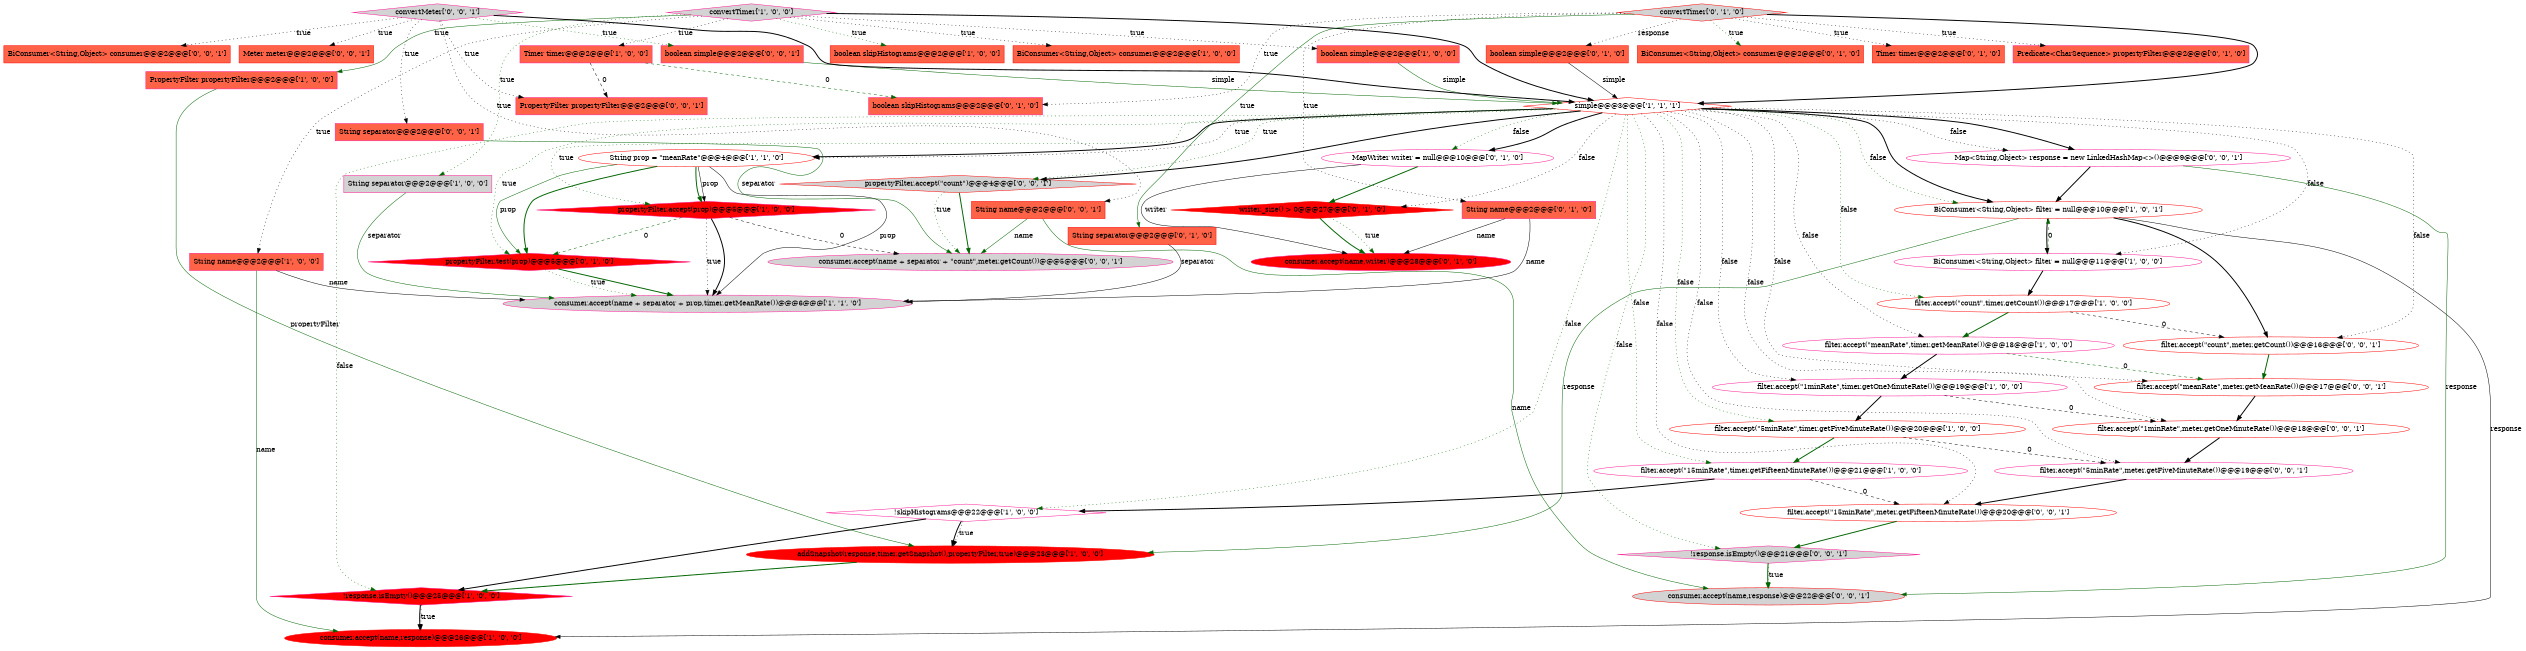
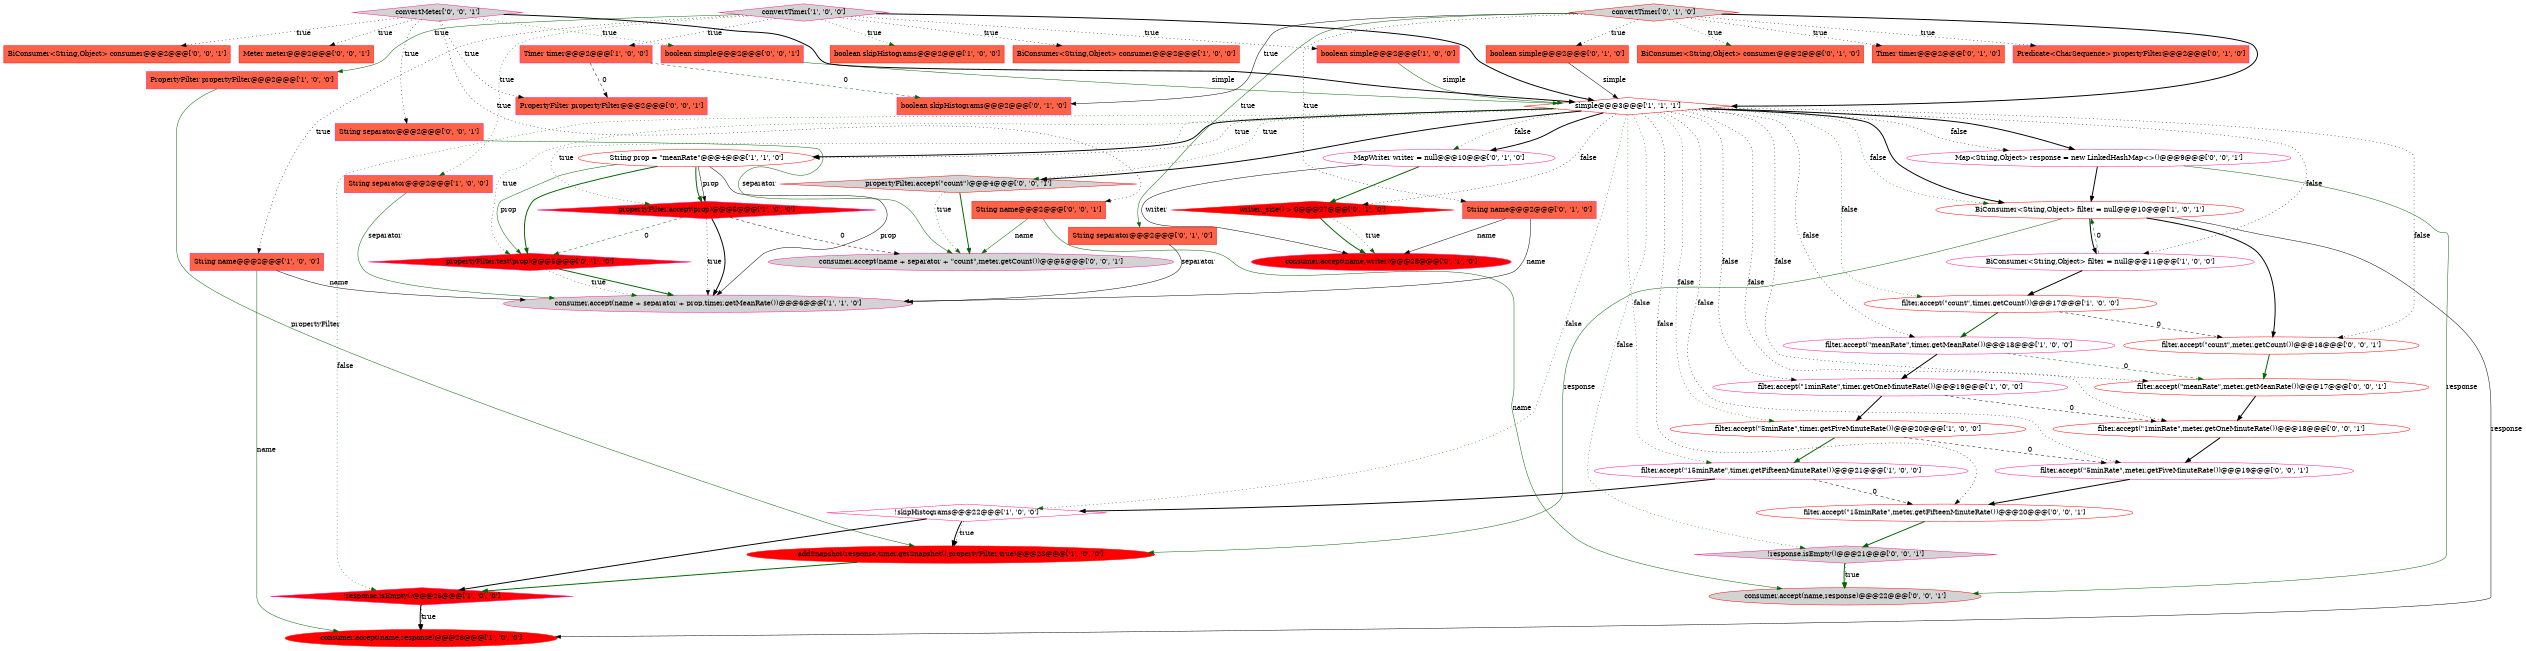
(1317, 23) -> (1310, 24)
(1654, 33) -> (1619, 33)
(418, 184) -> (418, 184)
